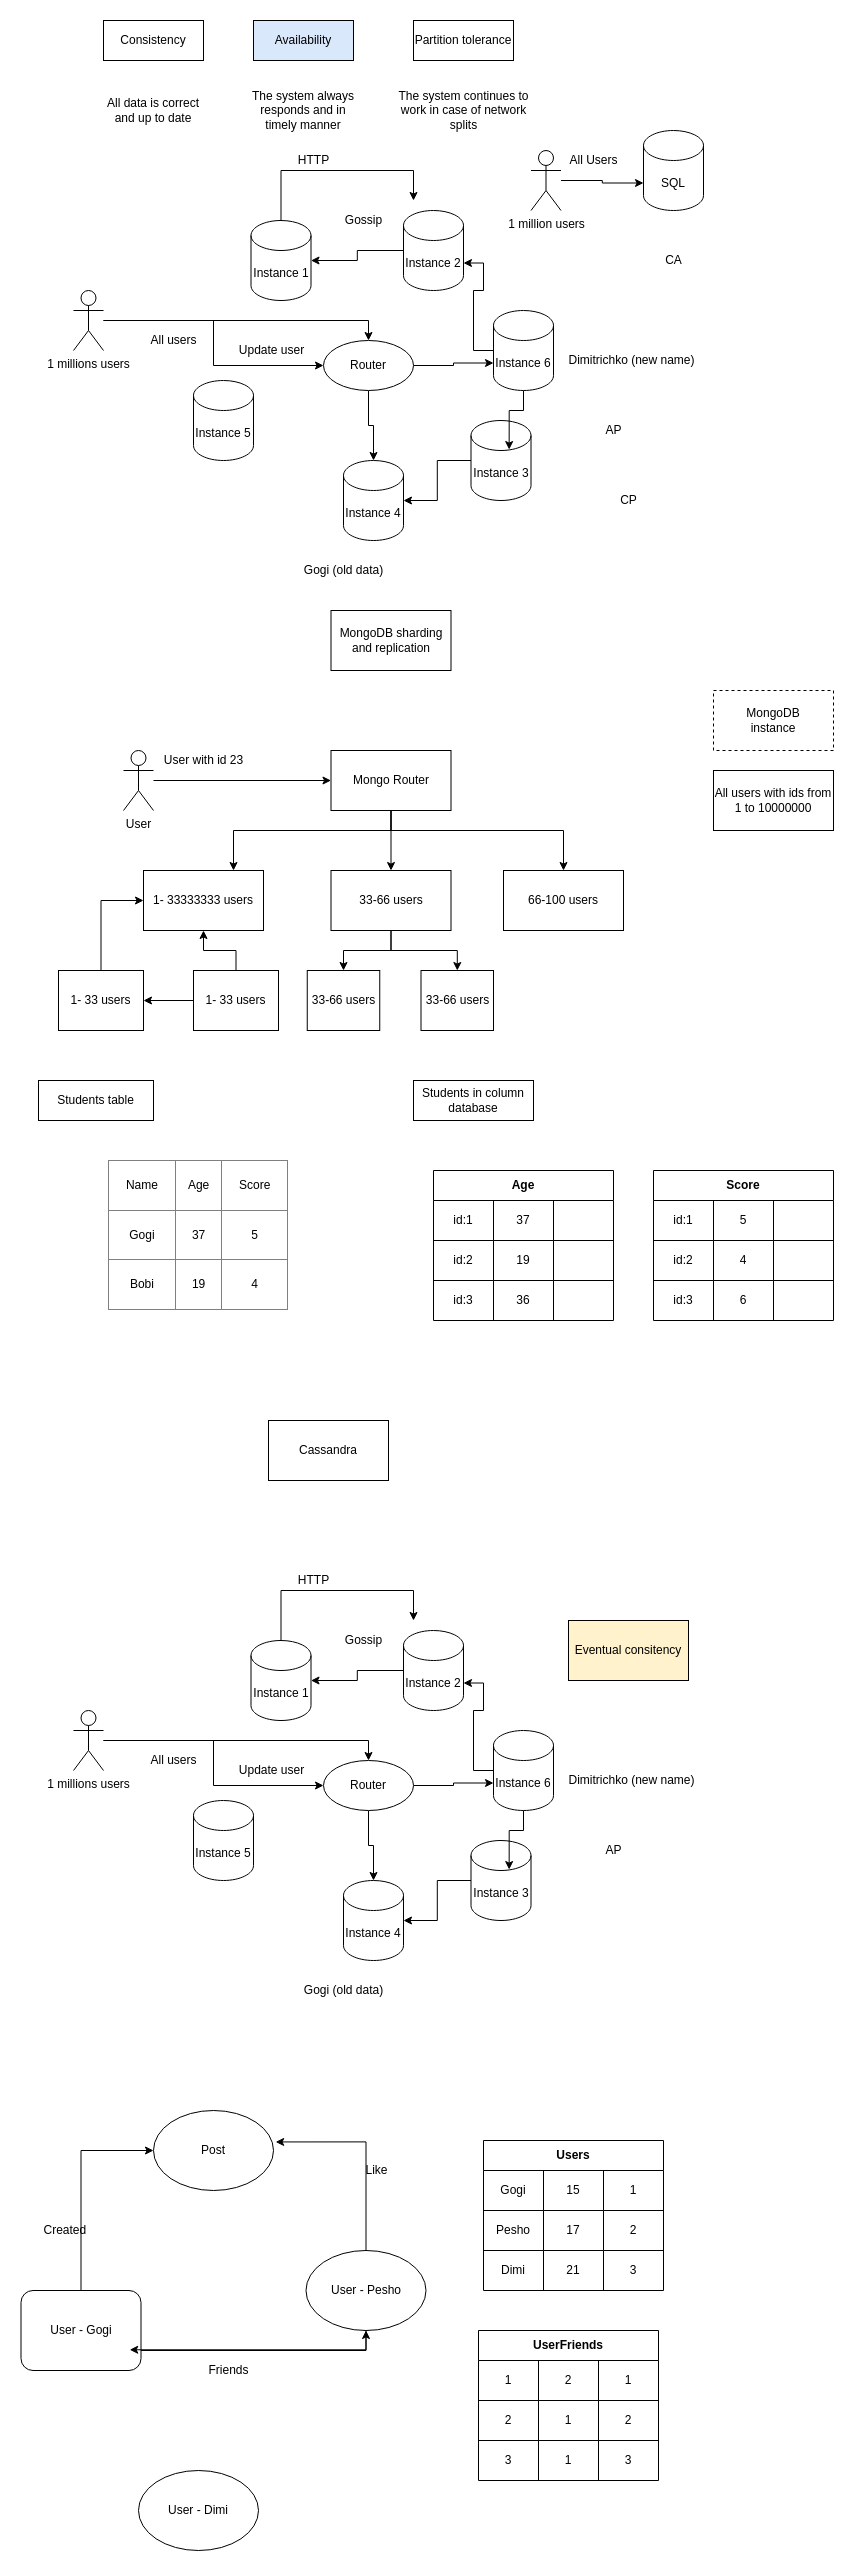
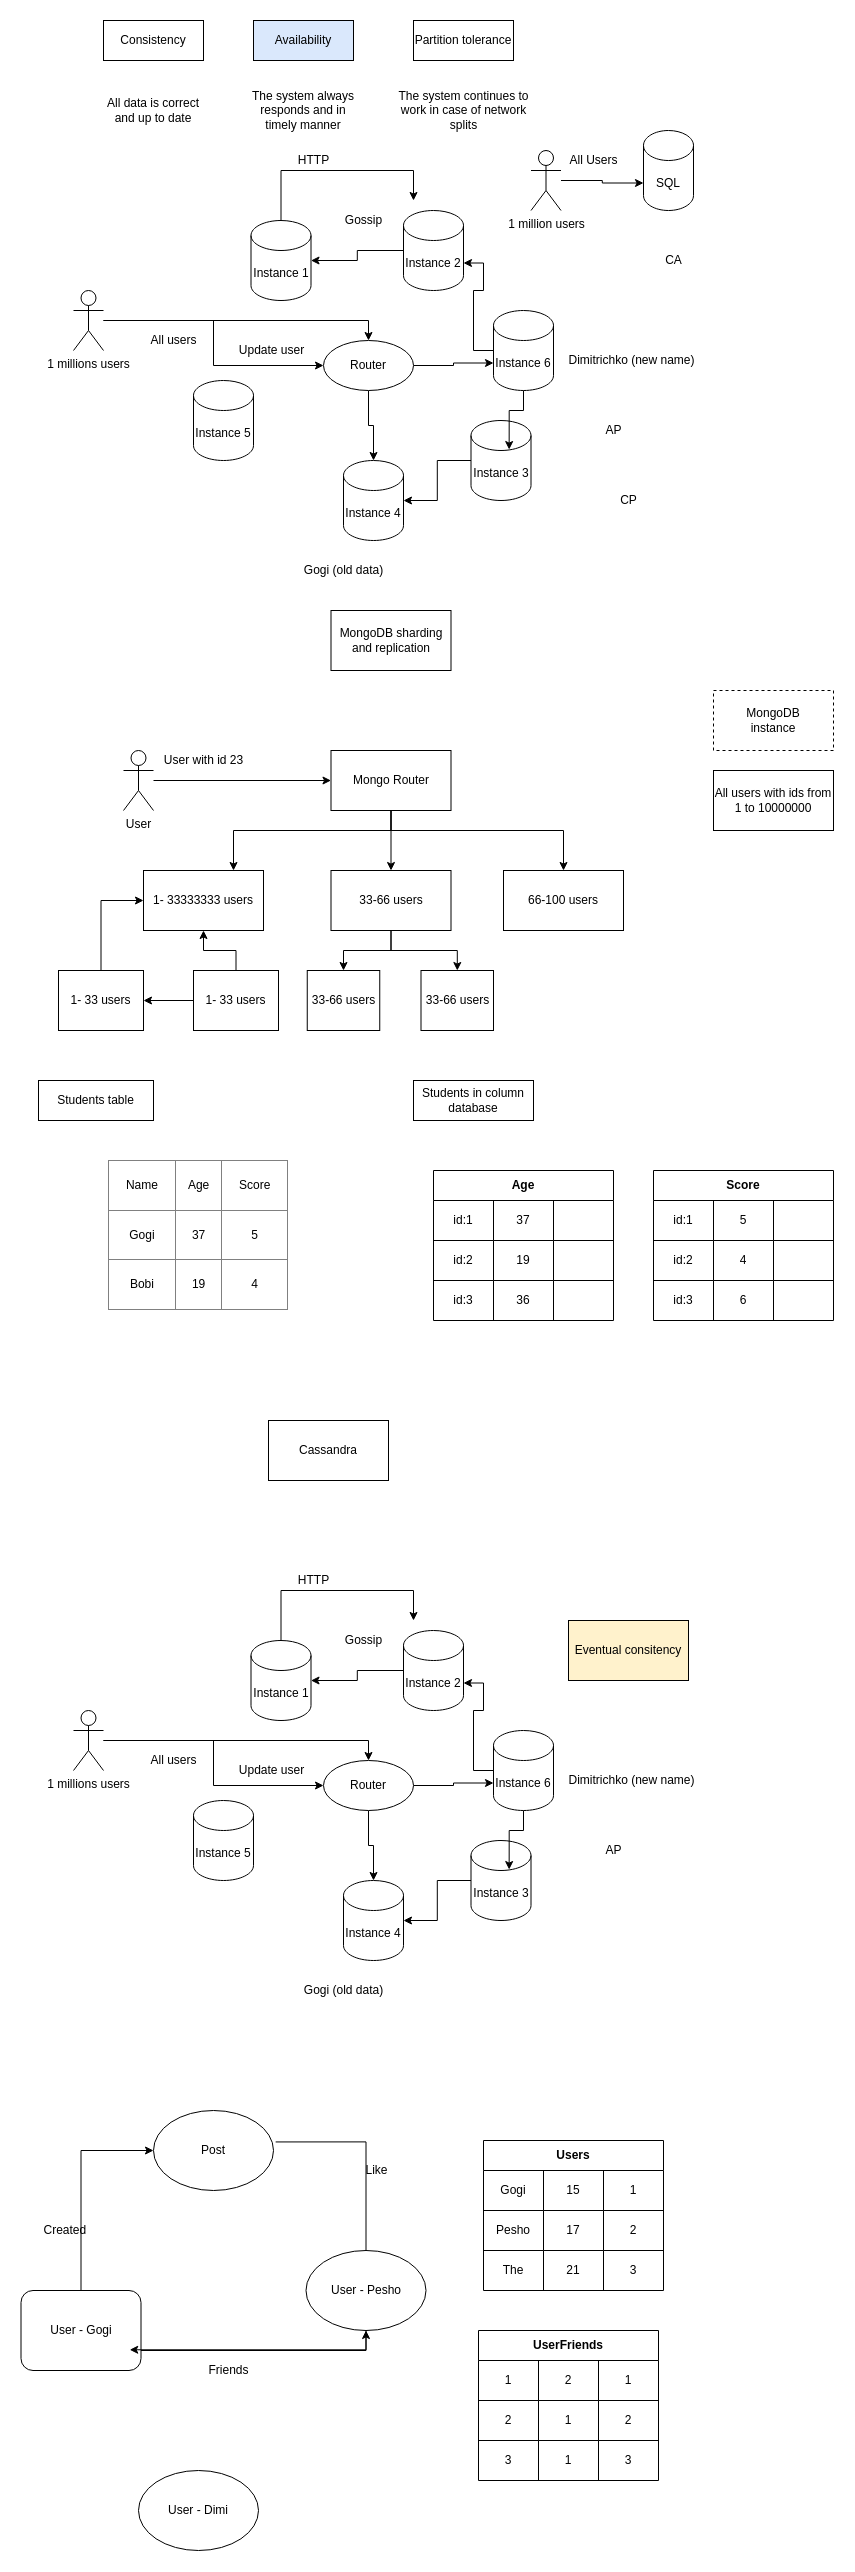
(674, 171) -> (669, 171)
(284, 2142) -> (281, 2142)
(514, 2271) -> (514, 2271)
